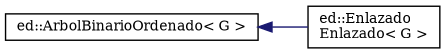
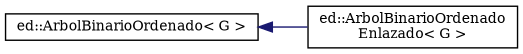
(374, 27) -> (413, 27)
